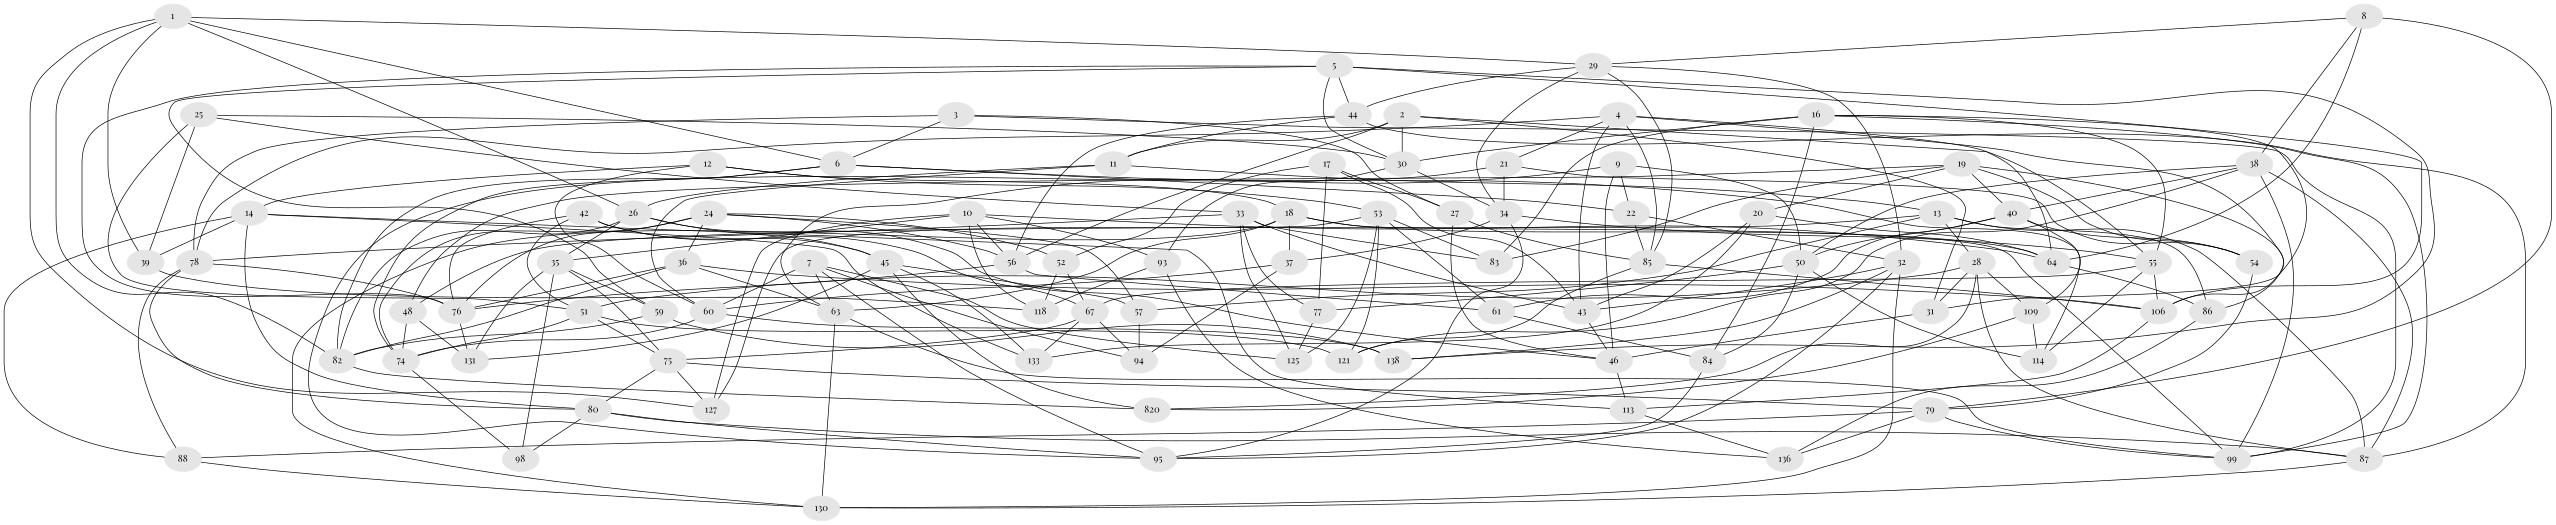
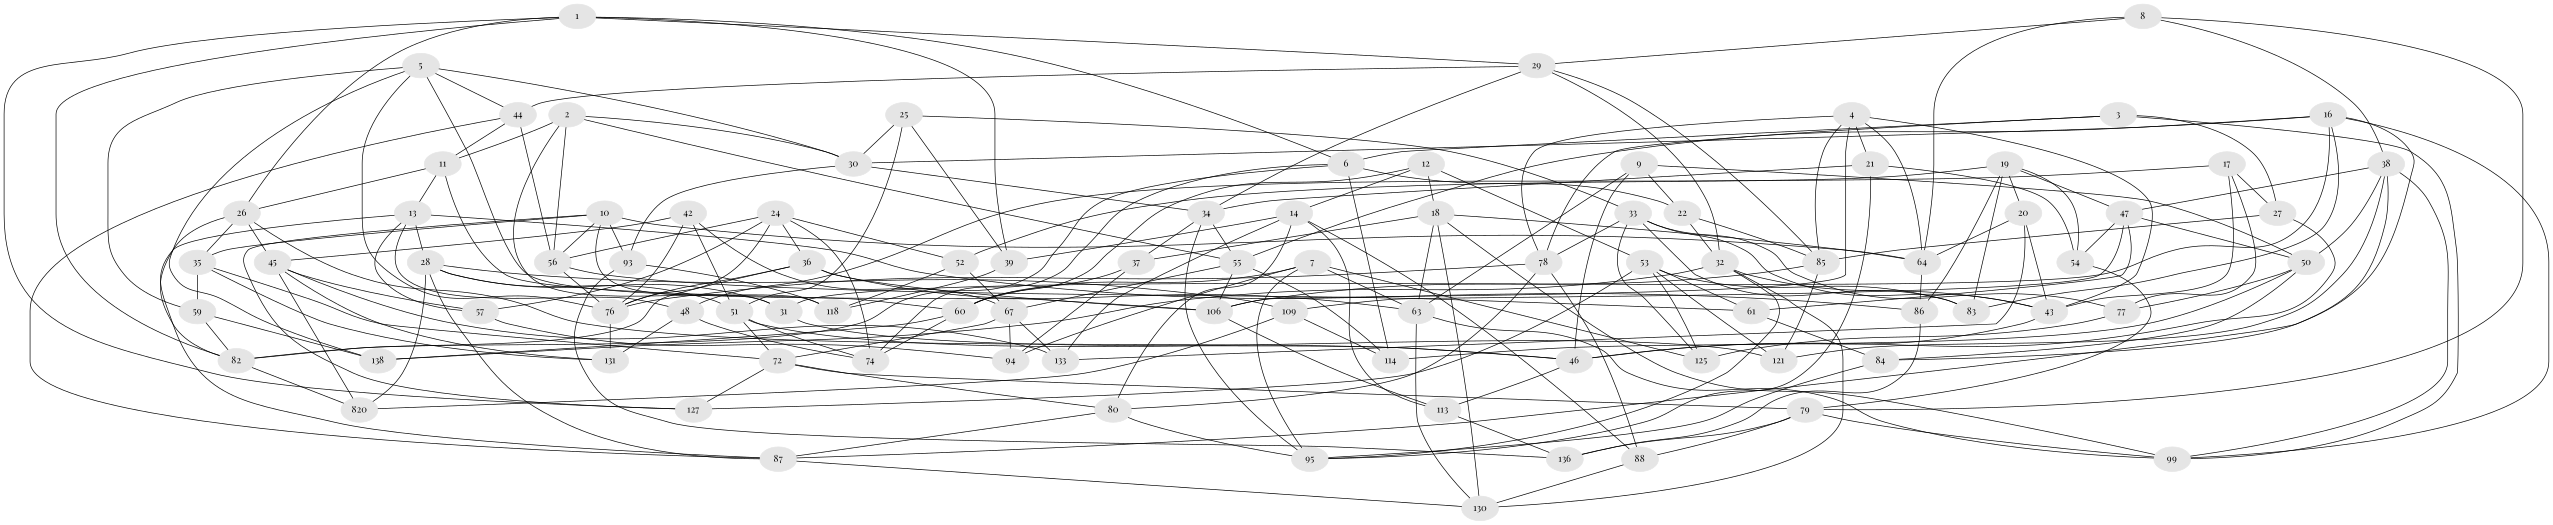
(2012, 213) -> (2124, 213)
(668, 361) -> (778, 361)
(521, 459) -> none
